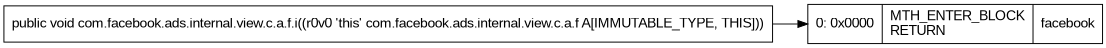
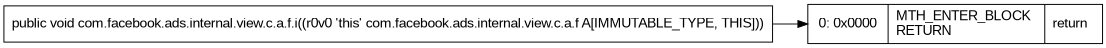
(1068, 24) -> (1070, 24)
